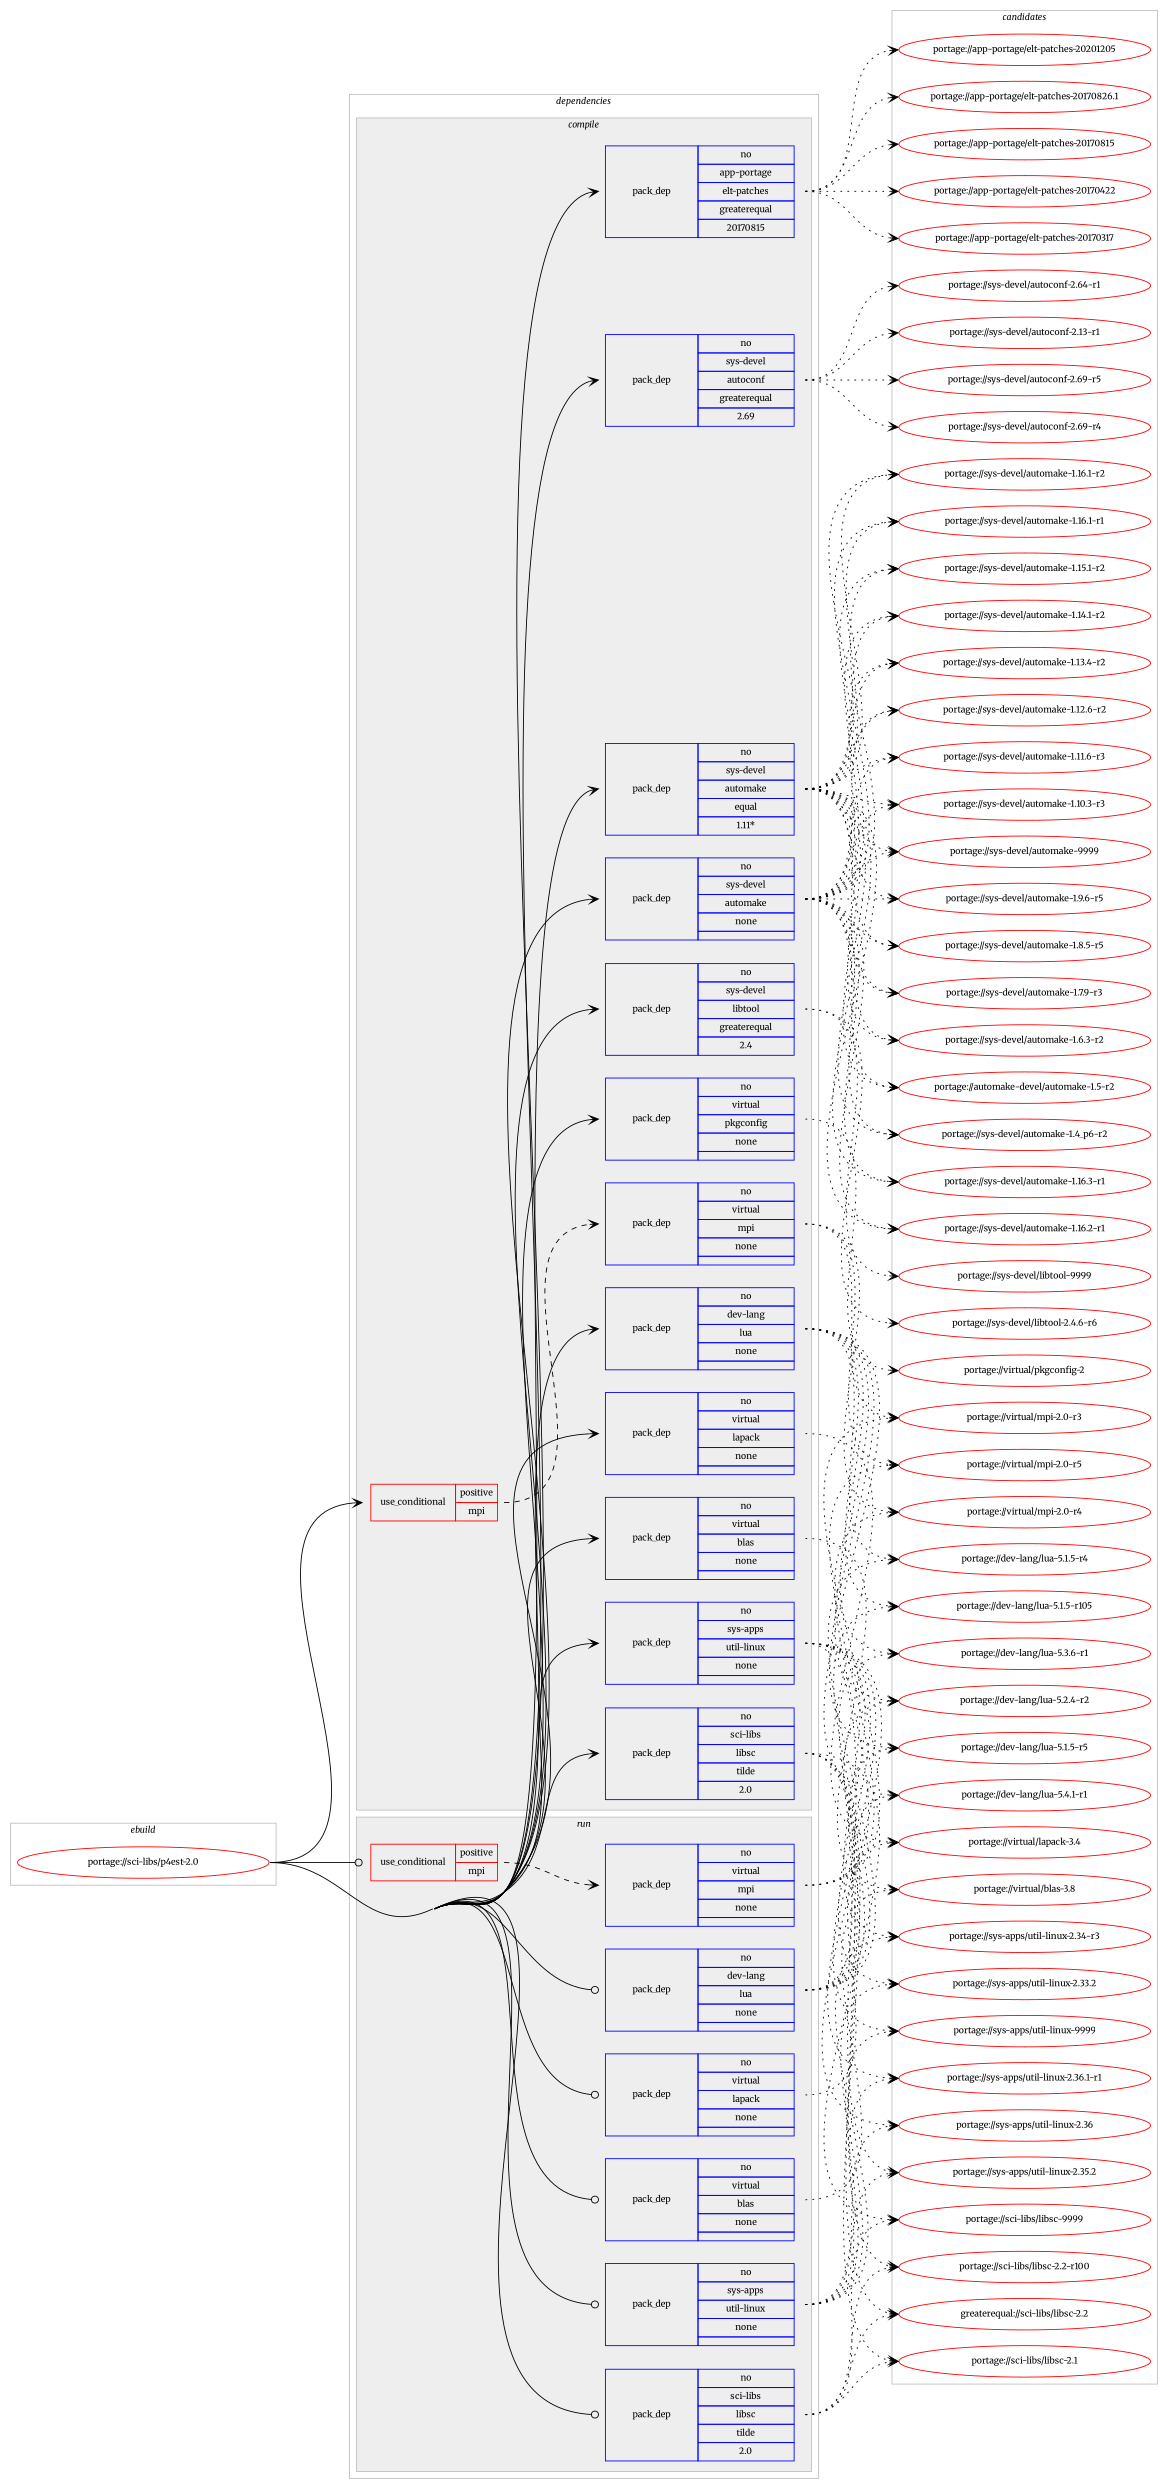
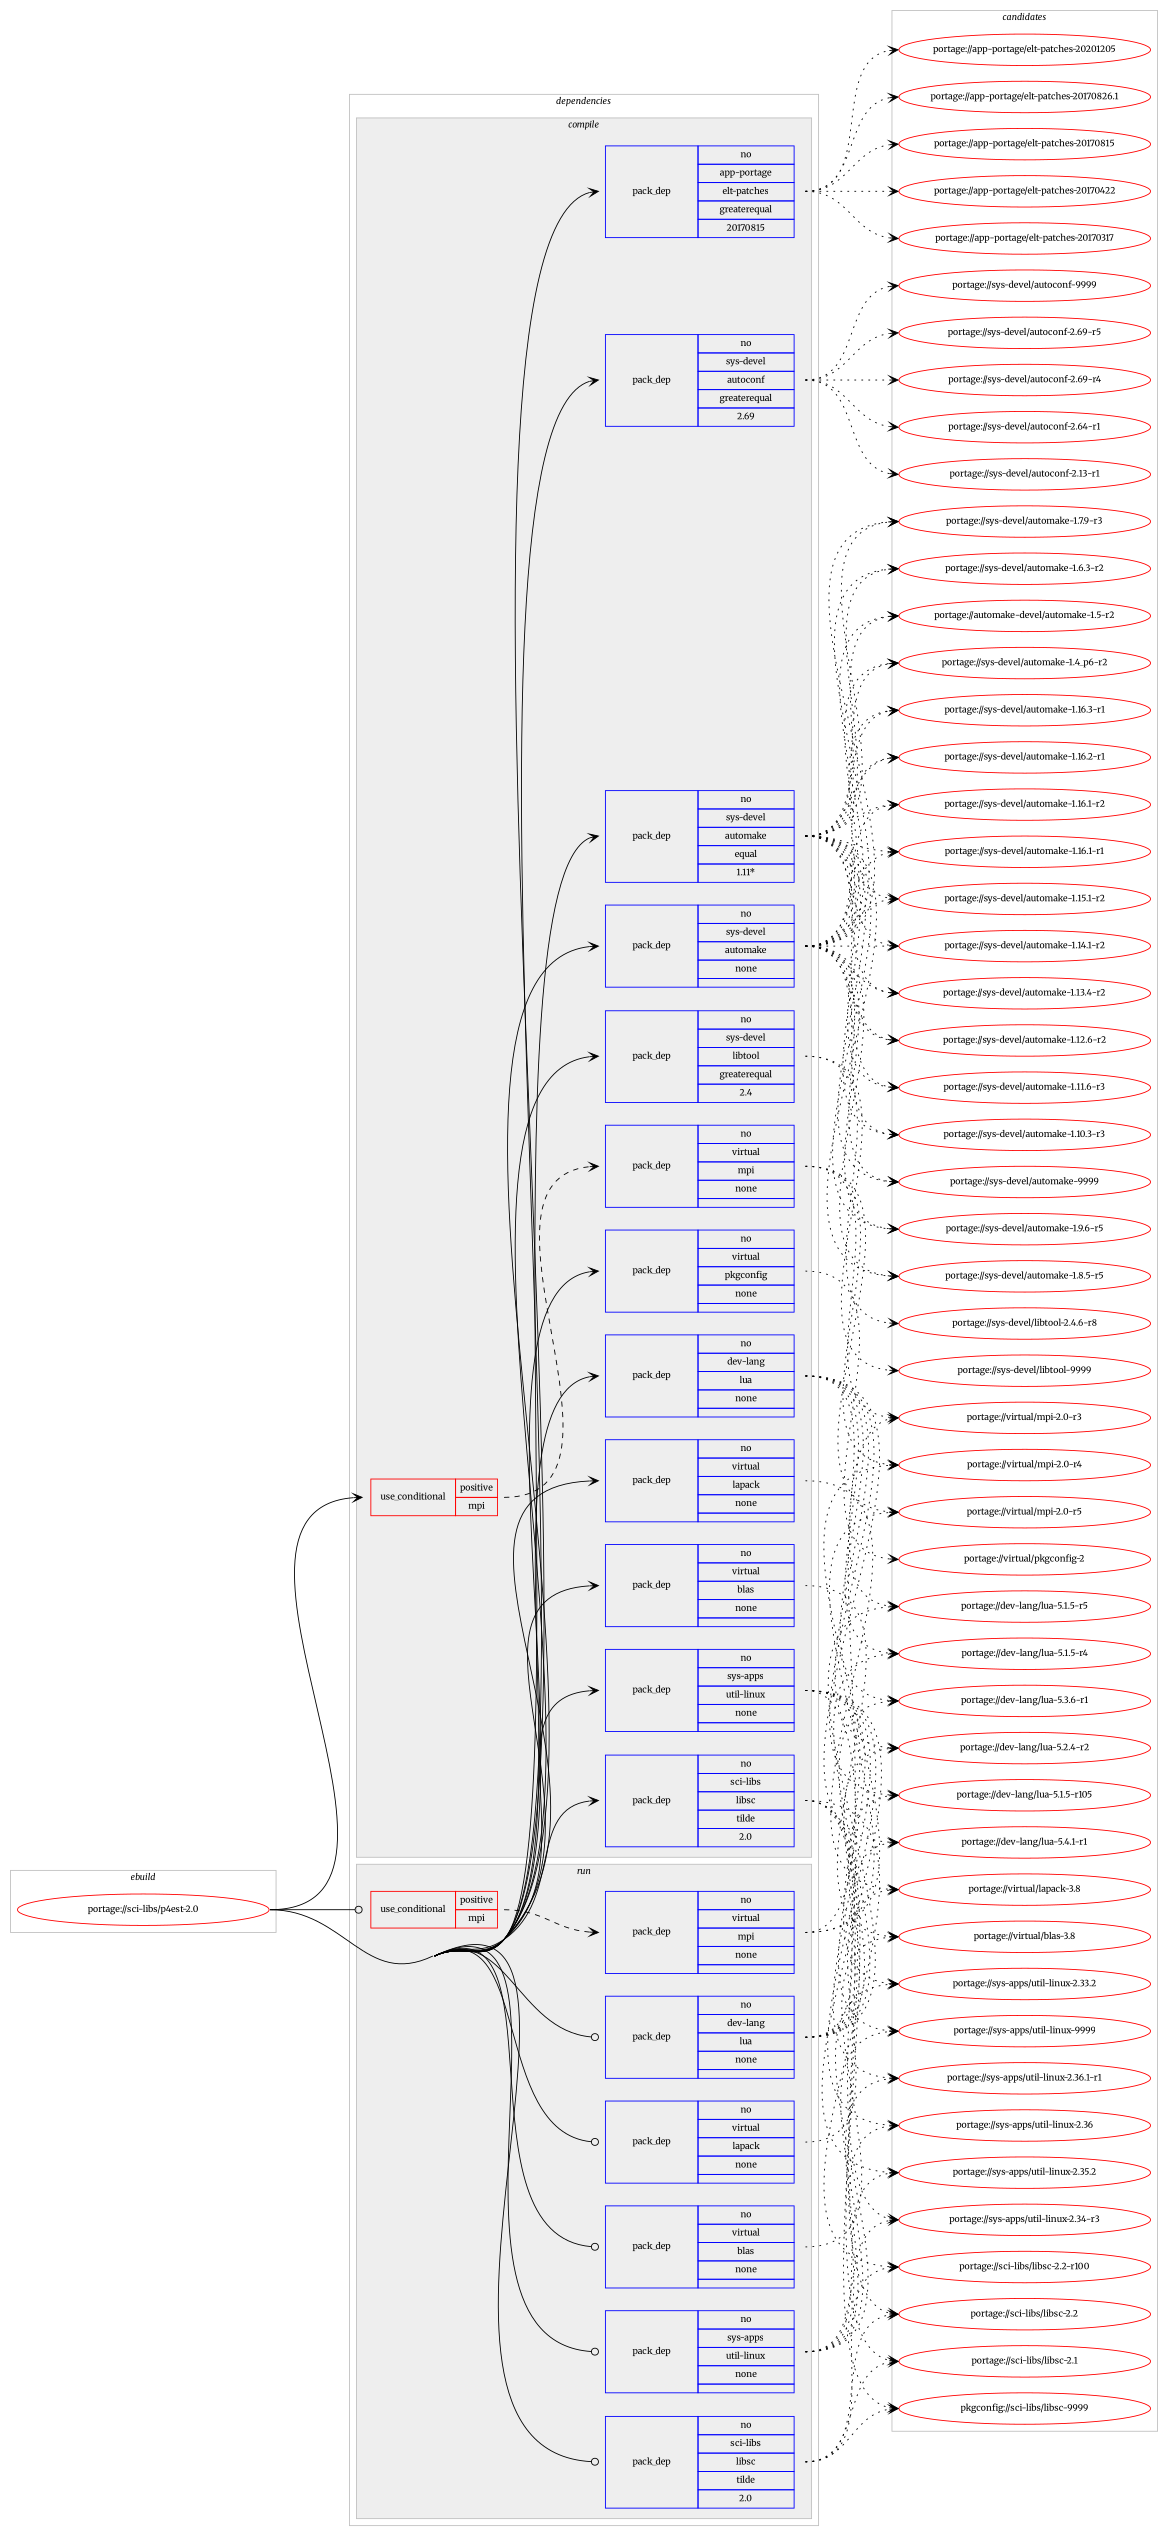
none -> (1025, 286)
(1025, 1324) -> (1025, 1324)
(1025, 1842) -> (1025, 1890)
(1025, 2220) -> (1025, 2409)
(1025, 2314) -> (1025, 2314)
